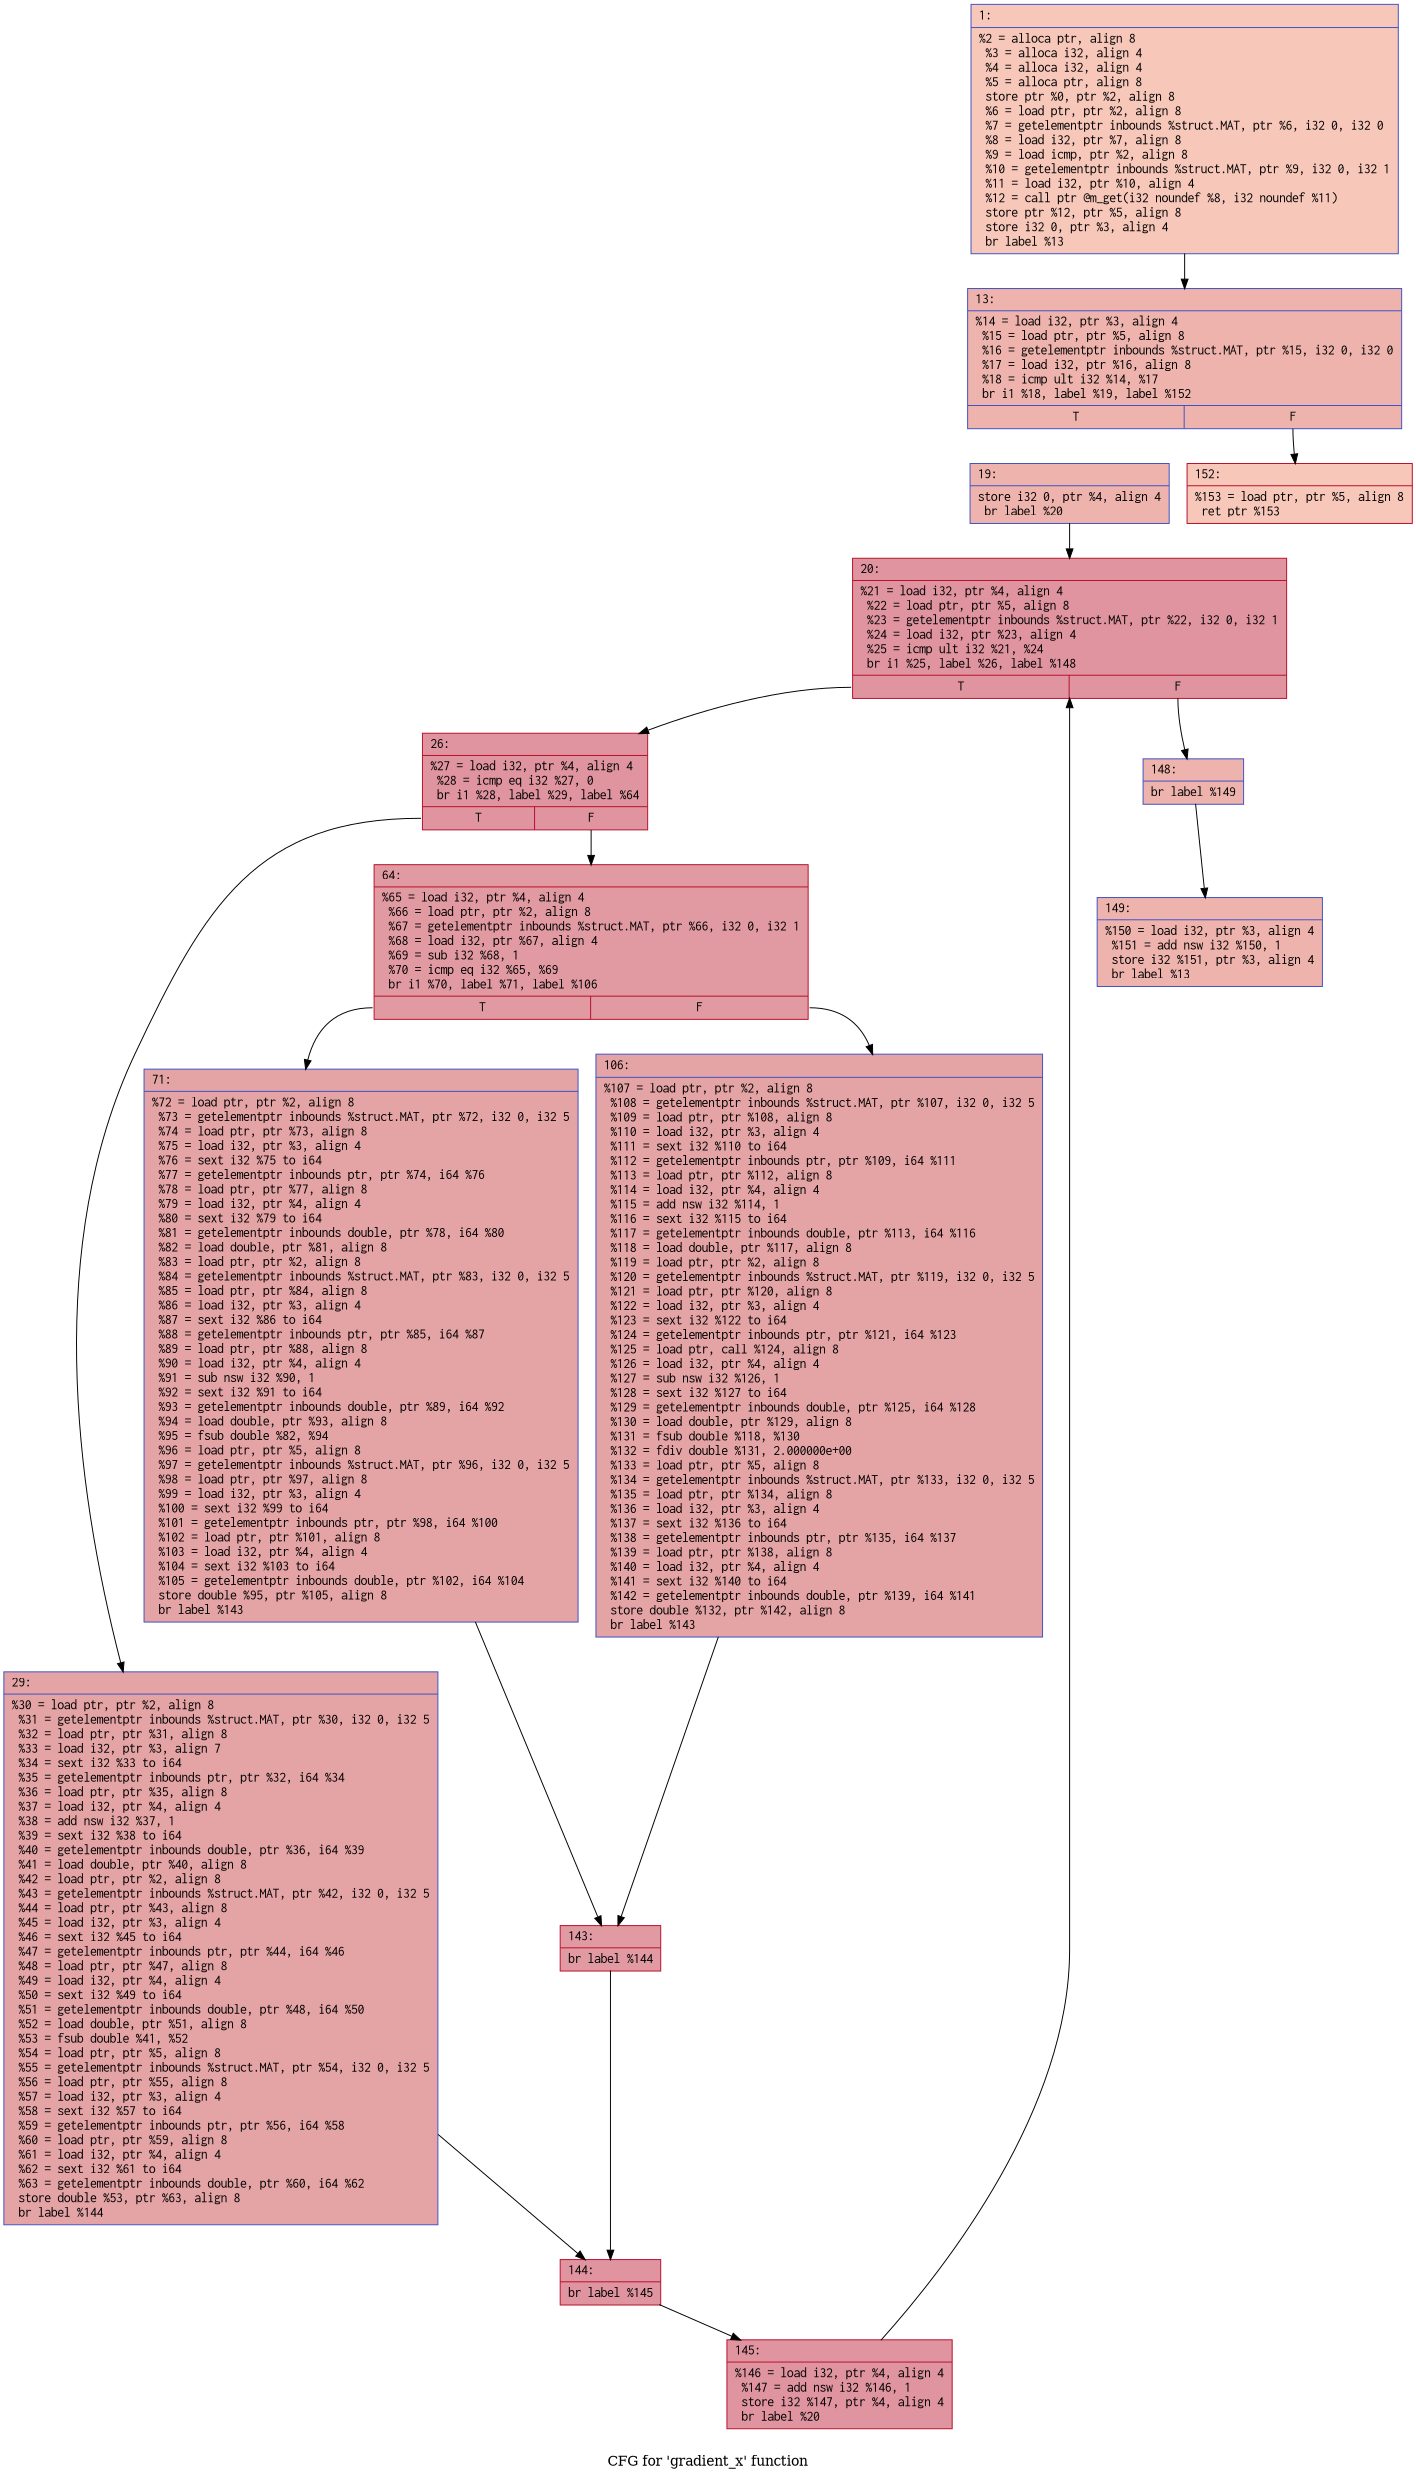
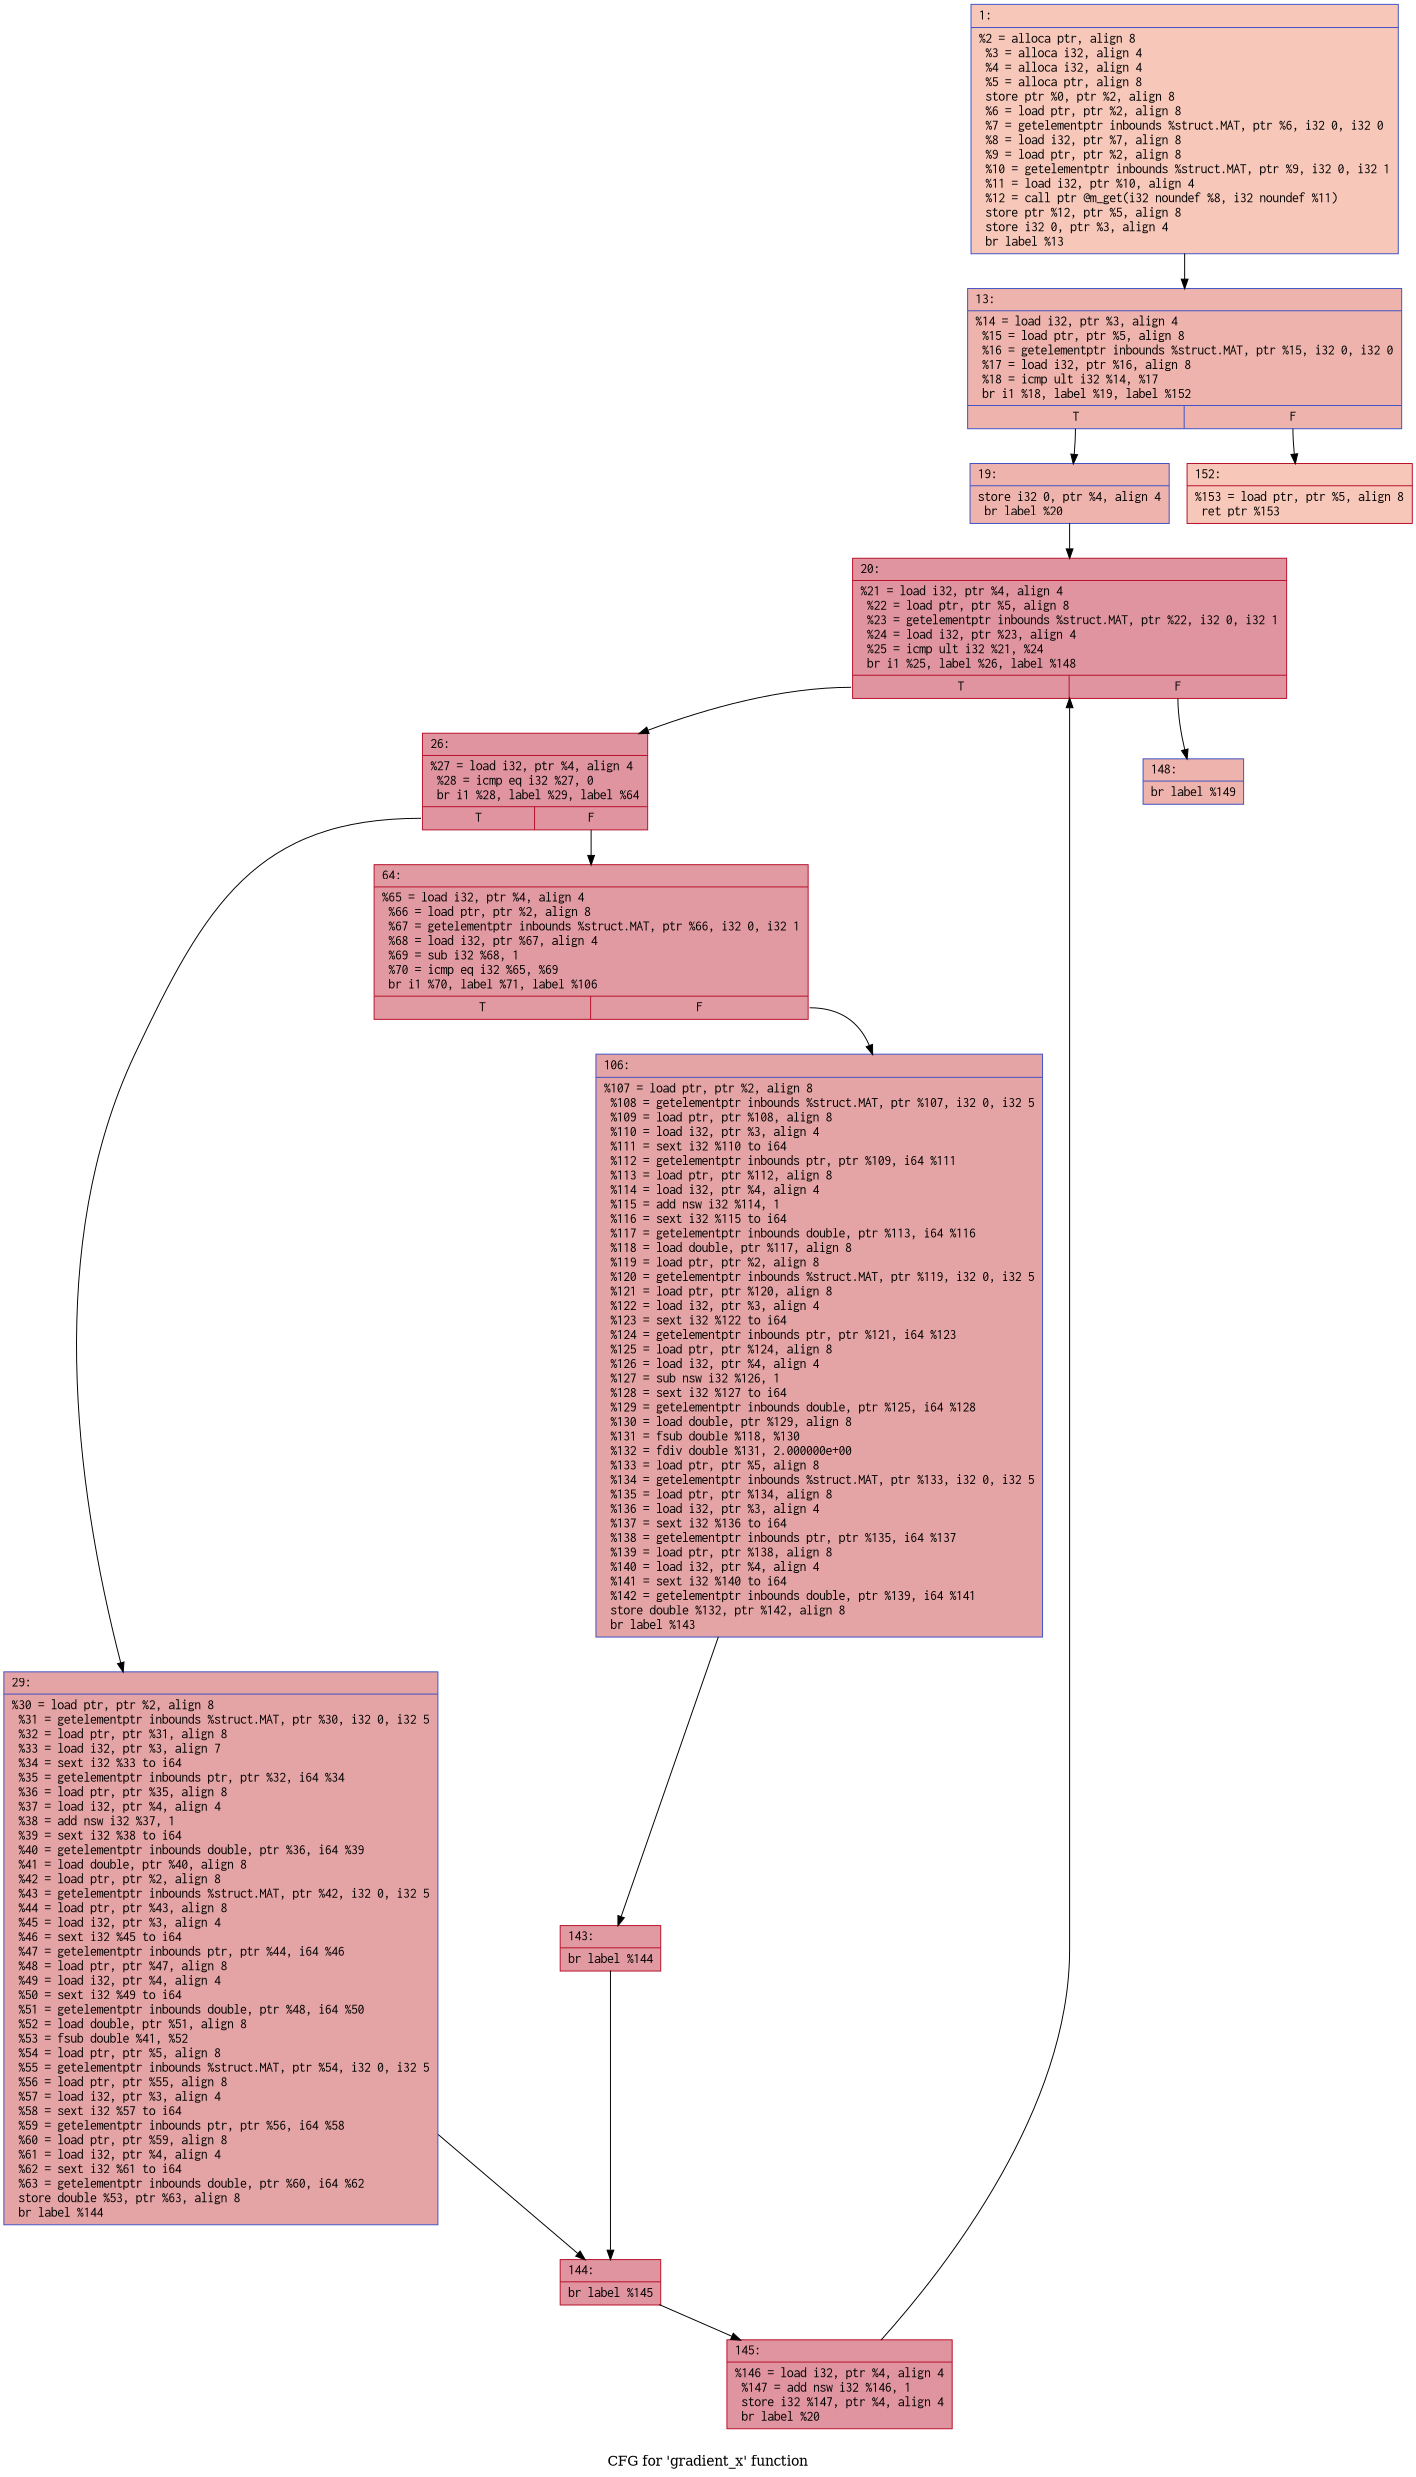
(1084, 155) -> (1080, 155)
none -> (1075, 441)
(1210, 942) -> none
(361, 1346) -> none
(722, 1349) -> (718, 1349)
